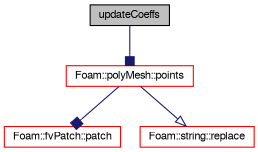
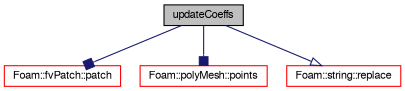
(100, 103) -> (138, 44)
(159, 103) -> (269, 44)
